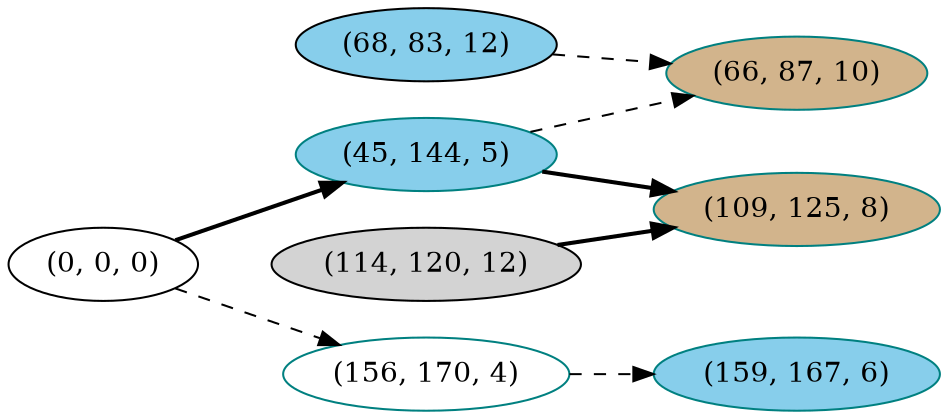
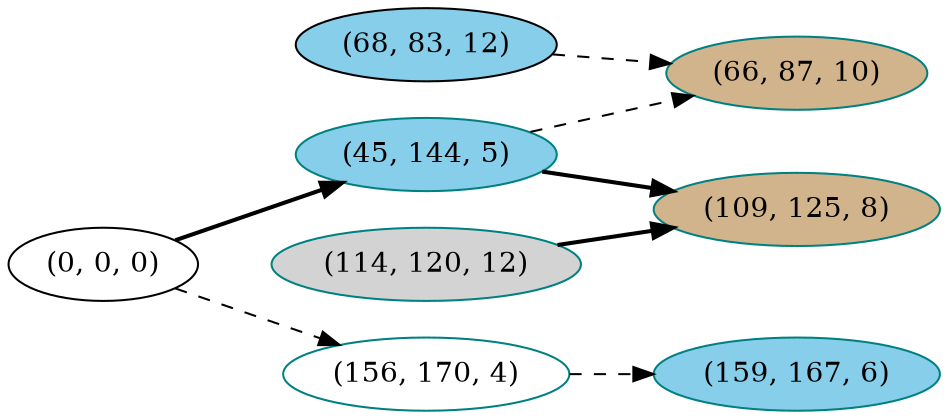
(426, 264) -> (426, 264)
